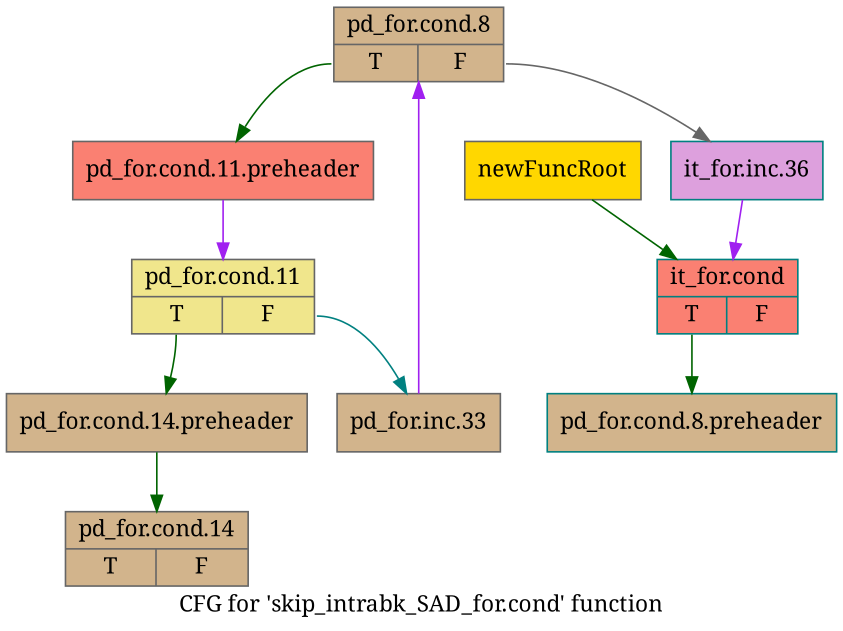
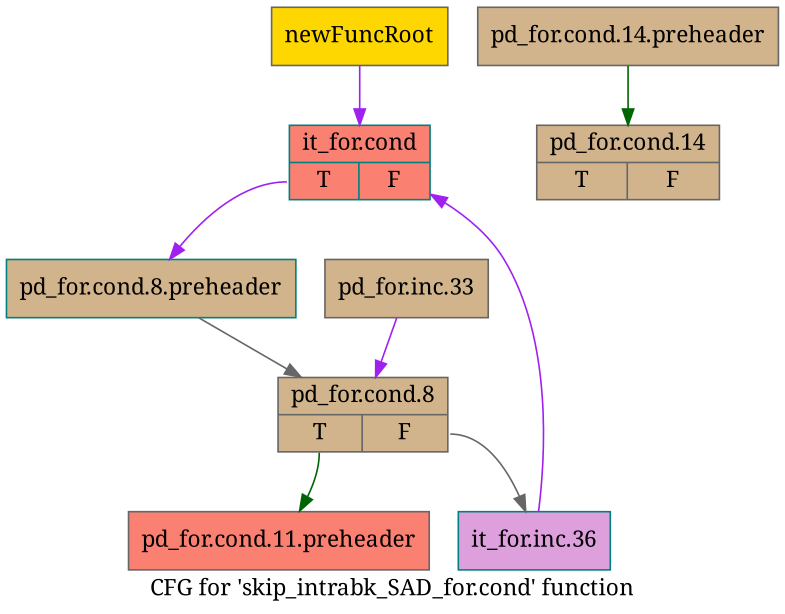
(627, 225) -> (360, 87)
(223, 297) -> none
none -> (243, 343)
(692, 356) -> (227, 203)
